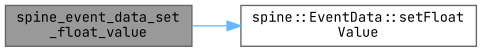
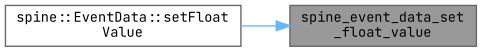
(210, 26) -> (259, 26)
